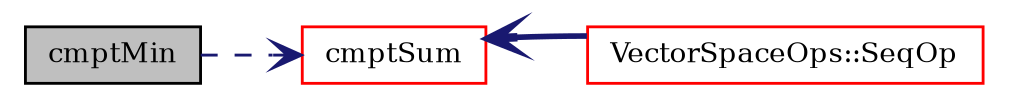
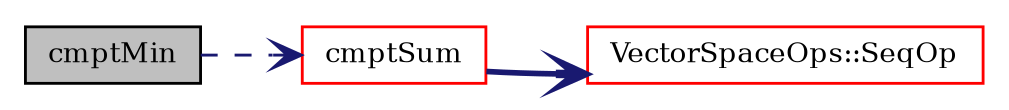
(551, 36) -> (522, 73)
